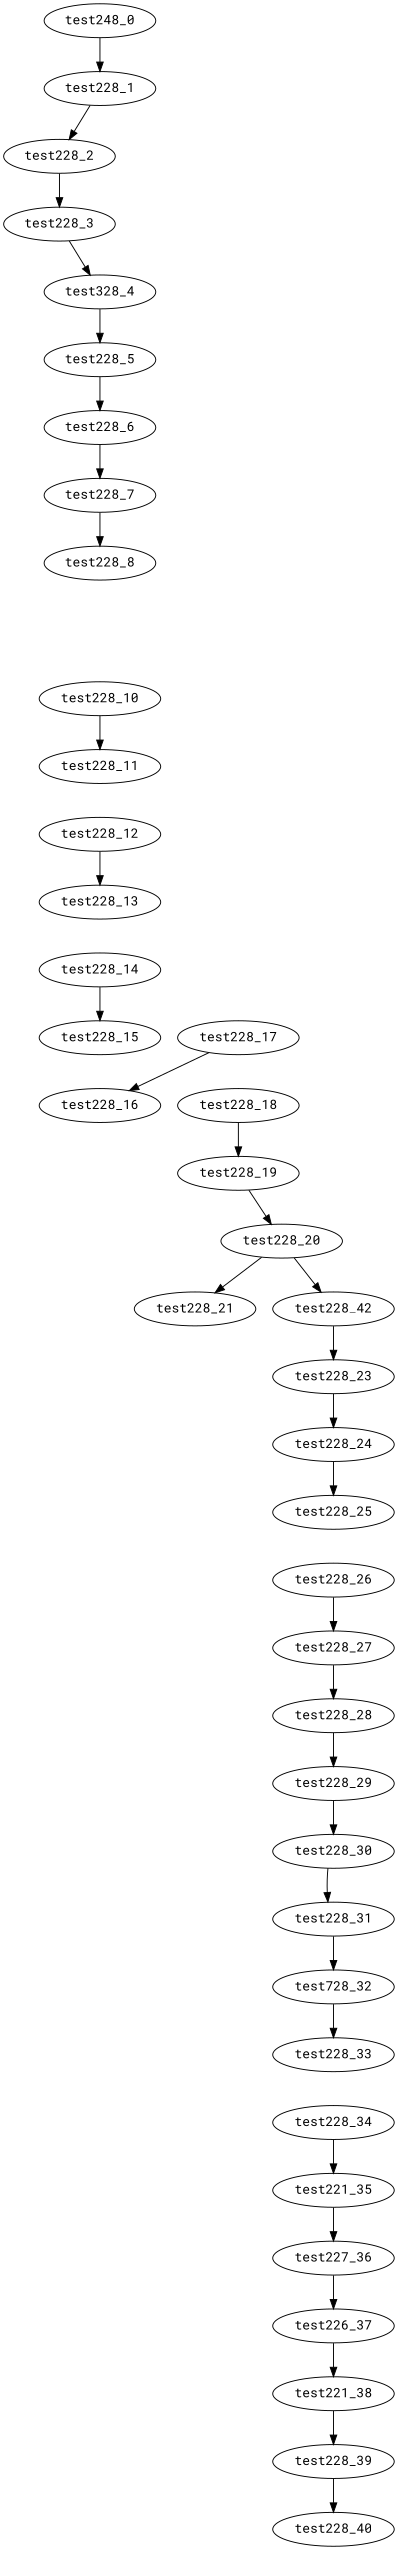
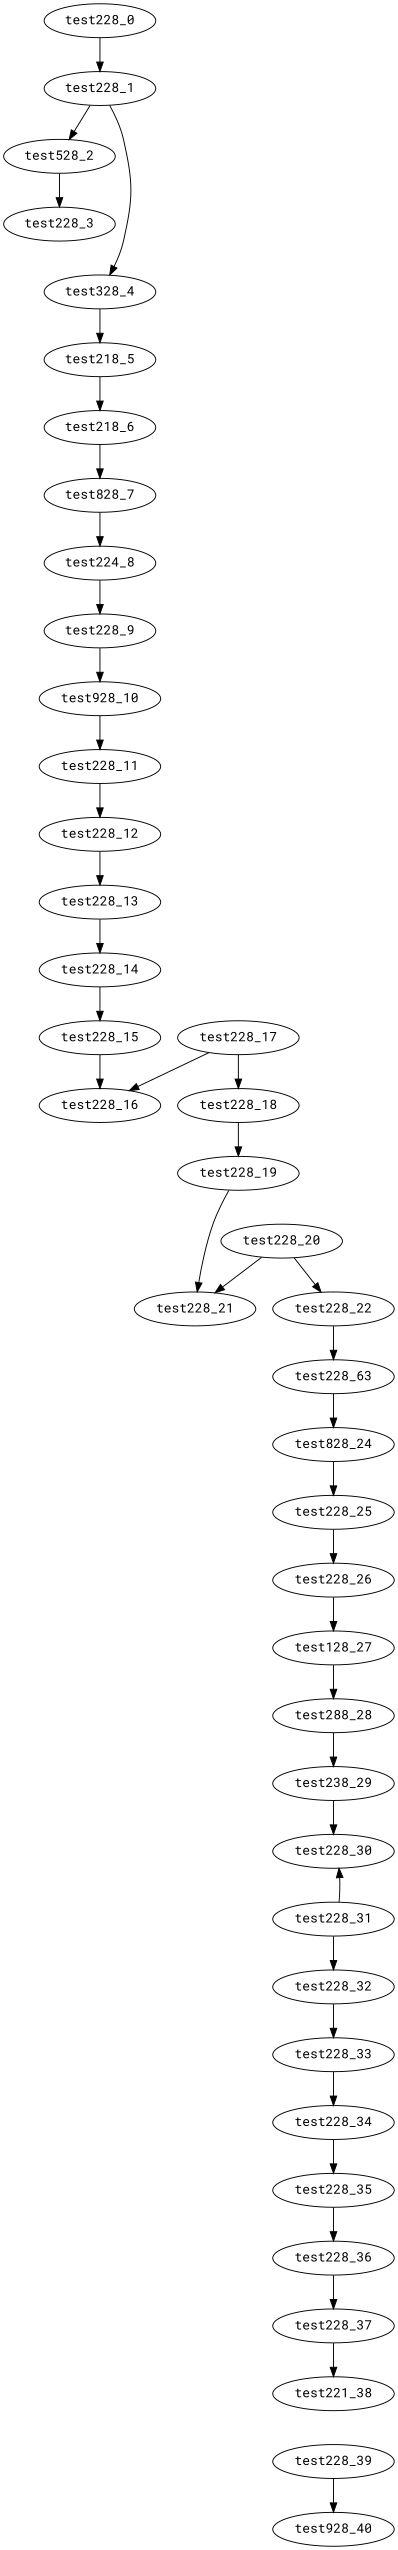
(100, 21) -> (100, 21)
(59, 156) -> (59, 156)
(77, 254) -> (131, 185)
(100, 360) -> (100, 360)
(100, 428) -> (100, 428)
(100, 495) -> (100, 495)
(100, 563) -> (100, 563)
none -> (100, 631)
(100, 699) -> (100, 699)
none -> (100, 796)
none -> (100, 931)
none -> (100, 1067)
none -> (238, 1067)
(257, 1203) -> (209, 1235)
(333, 1309) -> (333, 1309)
(333, 1377) -> (333, 1377)
(333, 1445) -> (333, 1445)
none -> (333, 1542)
(333, 1648) -> (333, 1648)
(333, 1716) -> (333, 1716)
(333, 1784) -> (333, 1784)
(327, 1880) -> (340, 1890)
(333, 1987) -> (333, 1987)
none -> (333, 2084)
(333, 2190) -> (333, 2190)
(333, 2258) -> (333, 2258)
(333, 2326) -> (333, 2326)
(333, 2423) -> none
(333, 2529) -> (333, 2529)
